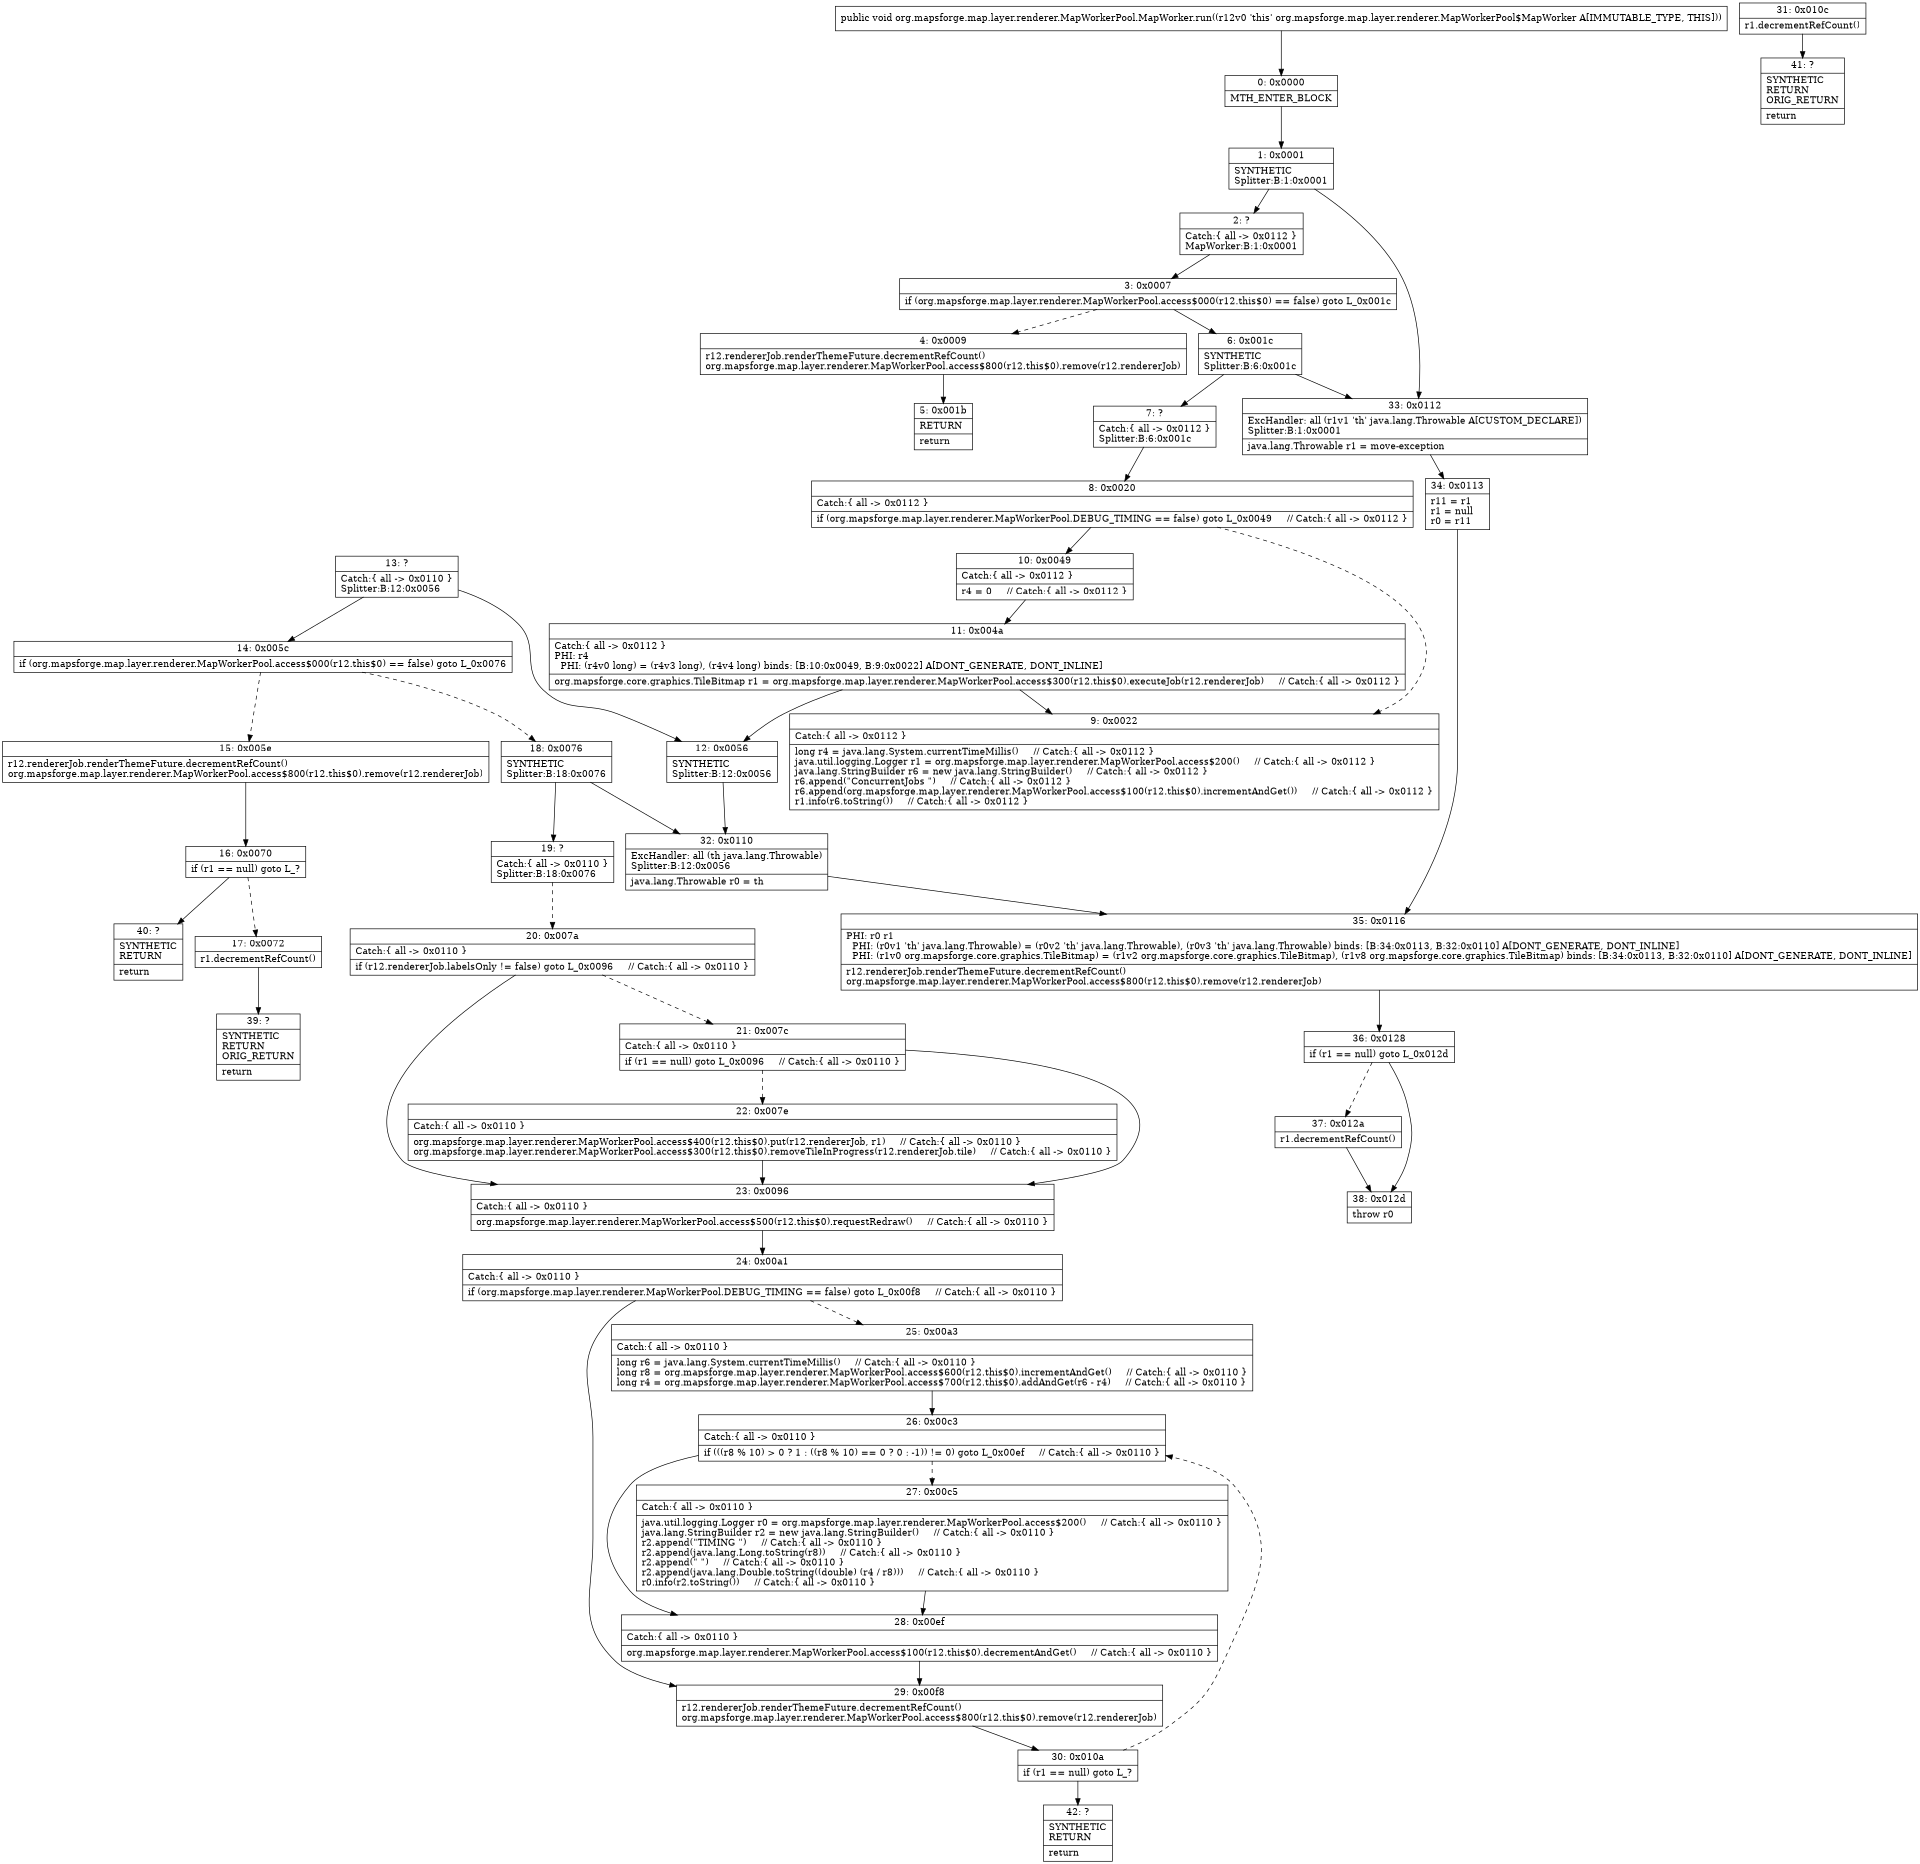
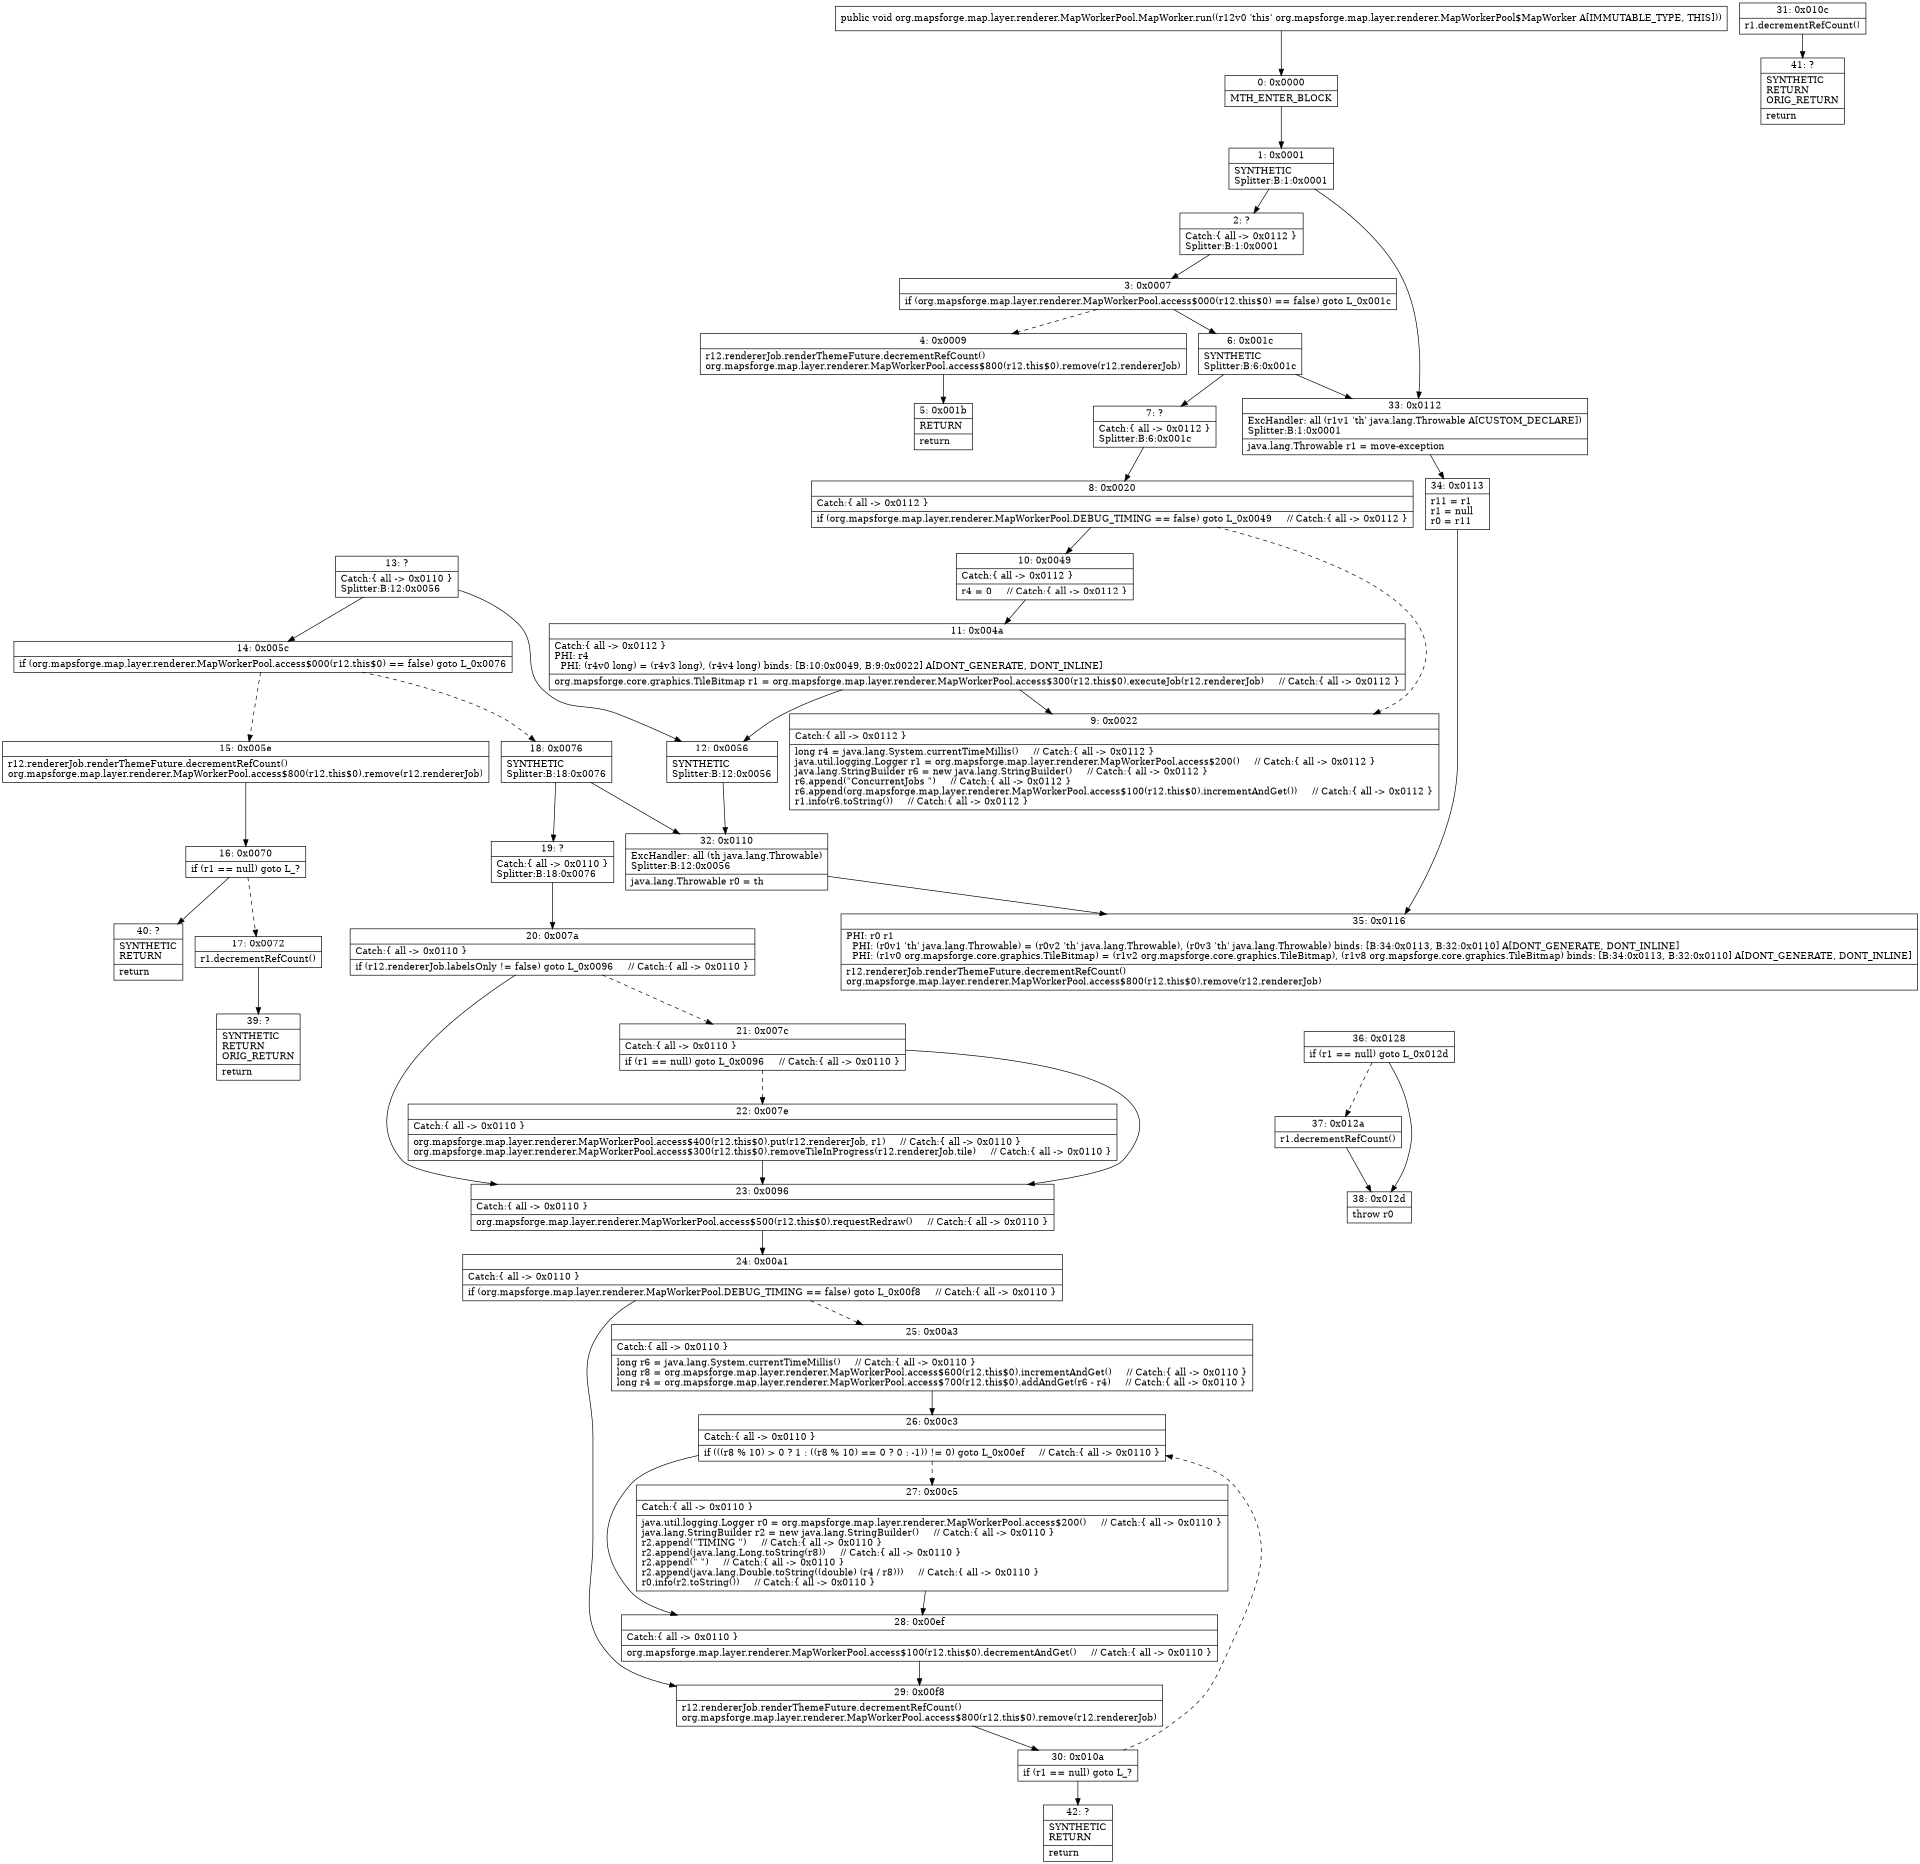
(1242, 246) -> (1232, 246)
(553, 902) -> (553, 902)
(1379, 1007) -> none
